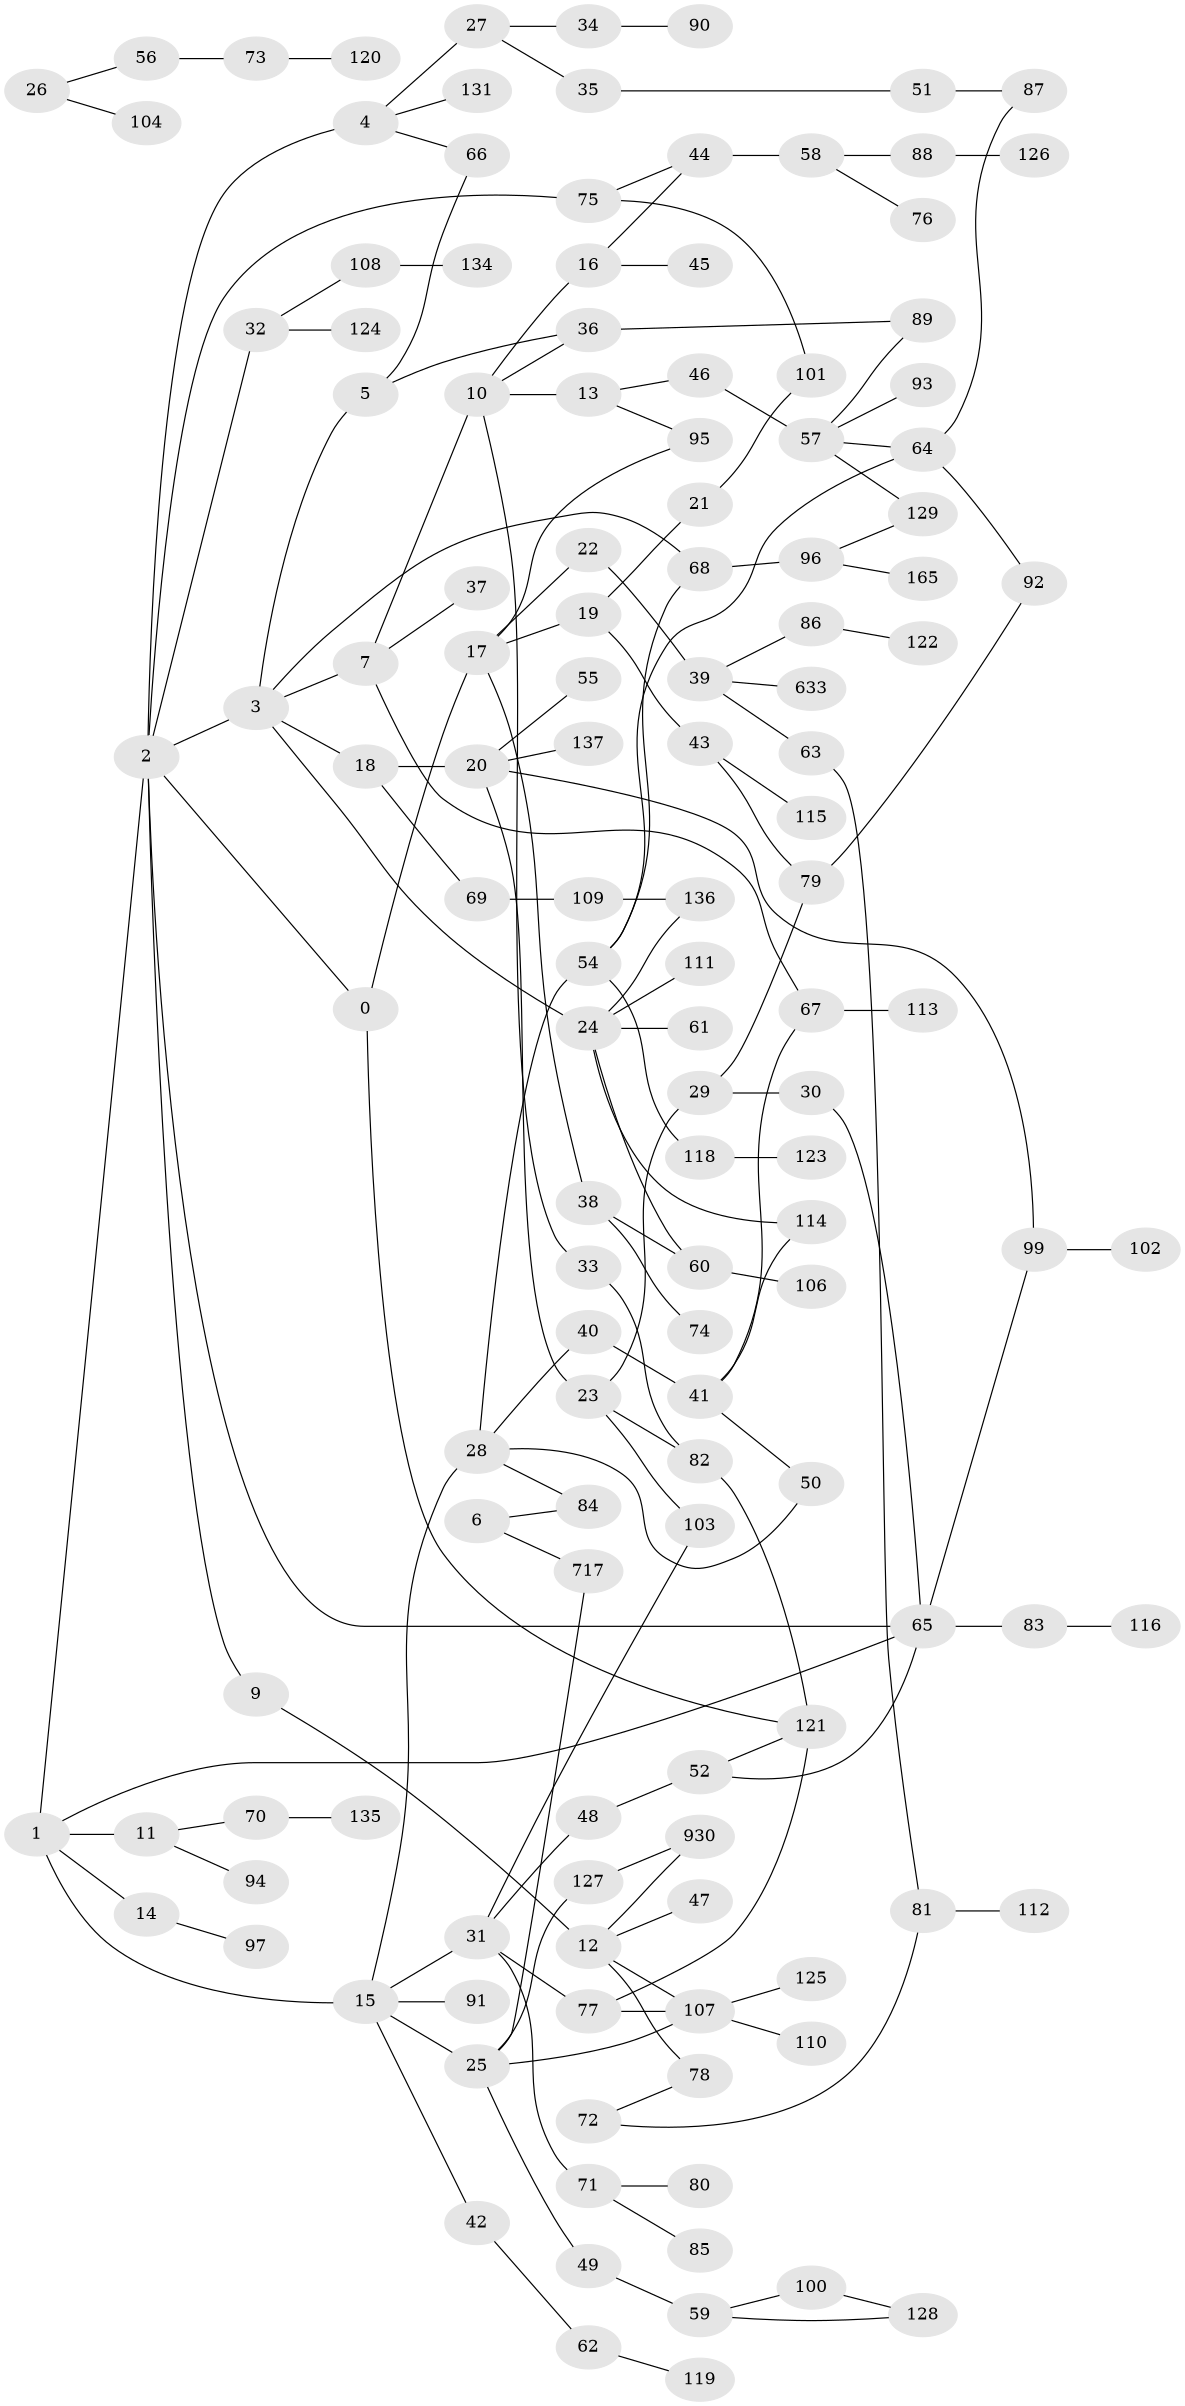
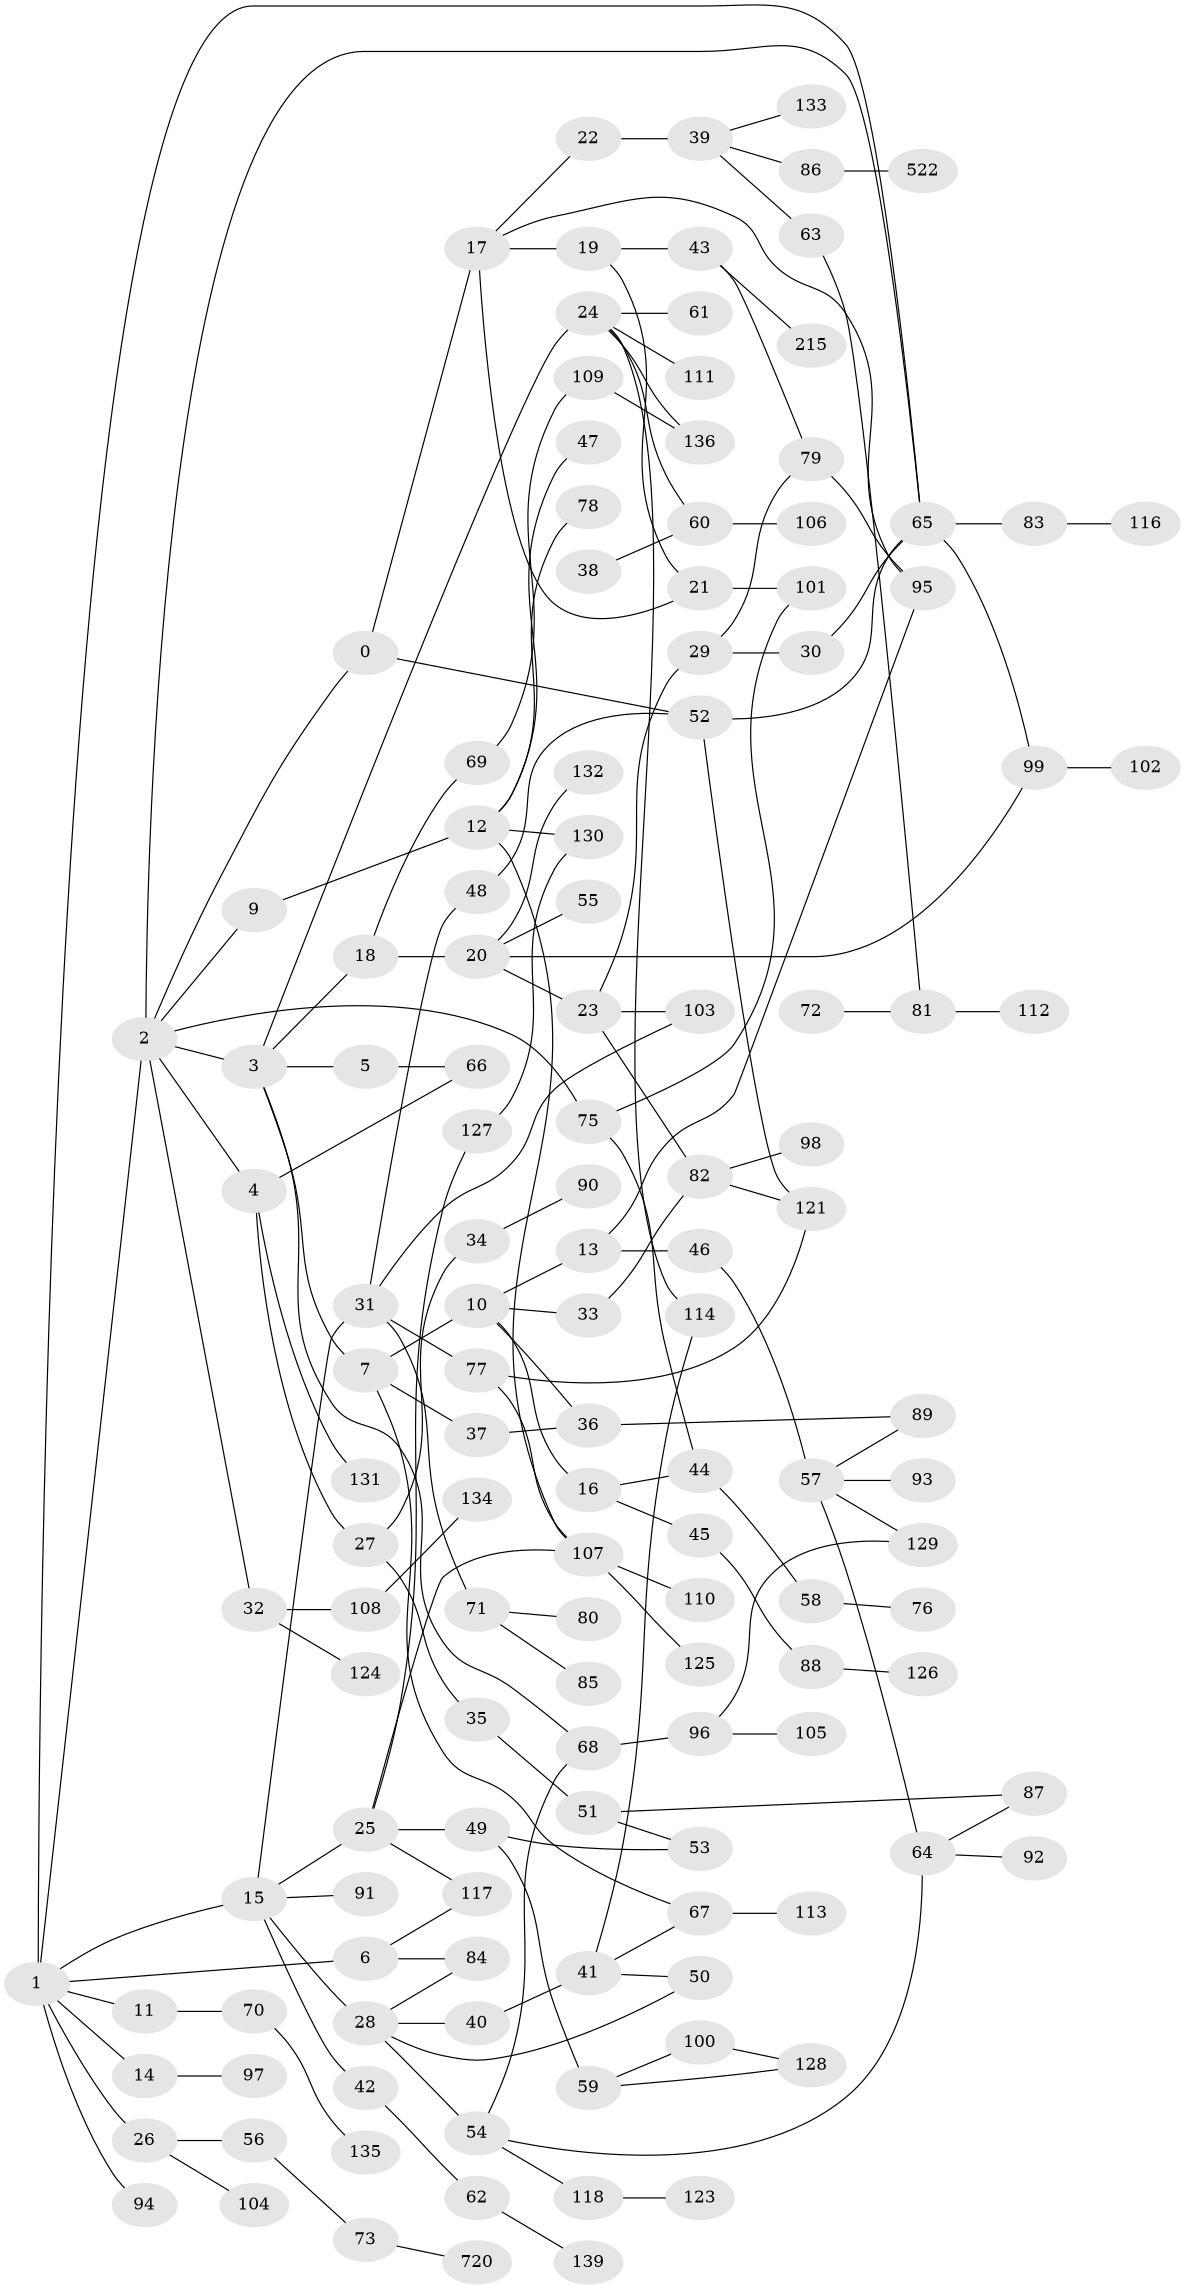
(366, 59) -> (477, 2263)
(867, 155) -> (760, 1609)
(473, 354) -> (533, 1430)
(923, 579) -> (811, 1734)
(923, 643) -> (923, 171)
(811, 689) -> (811, 106)
(932, 738) -> (866, 521)
(589, 744) -> (589, 773)
(811, 818) -> (811, 346)
(539, 926) -> (510, 504)
none -> (811, 1144)
(700, 1332) -> none
(415, 1485) -> (546, 688)
(589, 1571) -> (477, 1894)
(700, 1837) -> (589, 837)
none -> (700, 1849)
(202, 1858) -> (76, 2100)
none -> (201, 1971)
none -> (84, 2066)
(644, 2099) -> none
(700, 2380) -> (589, 2263)
